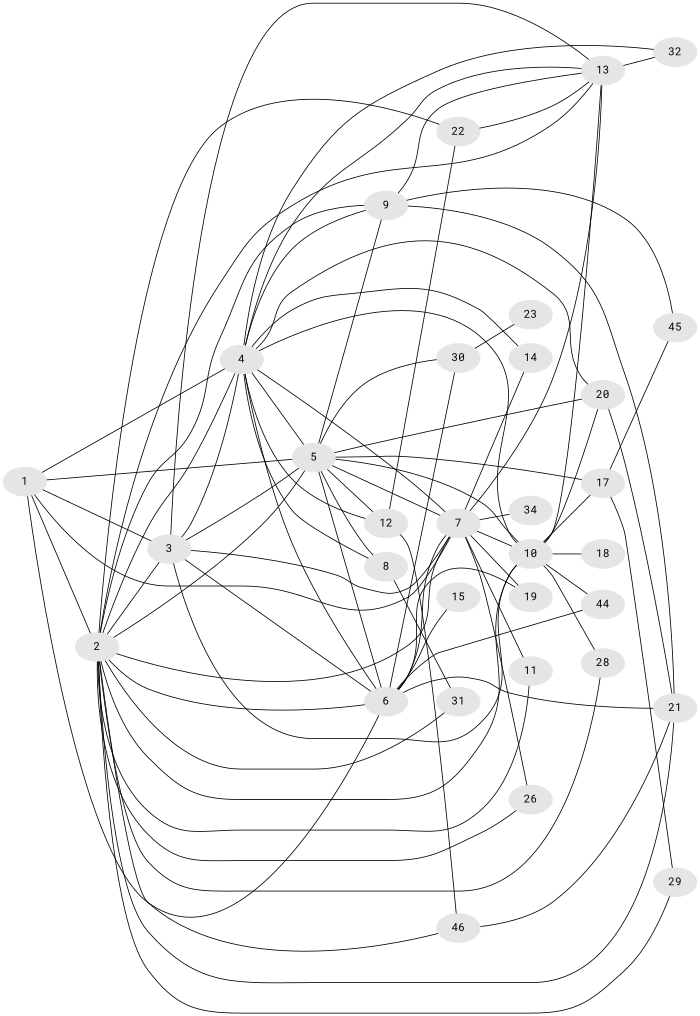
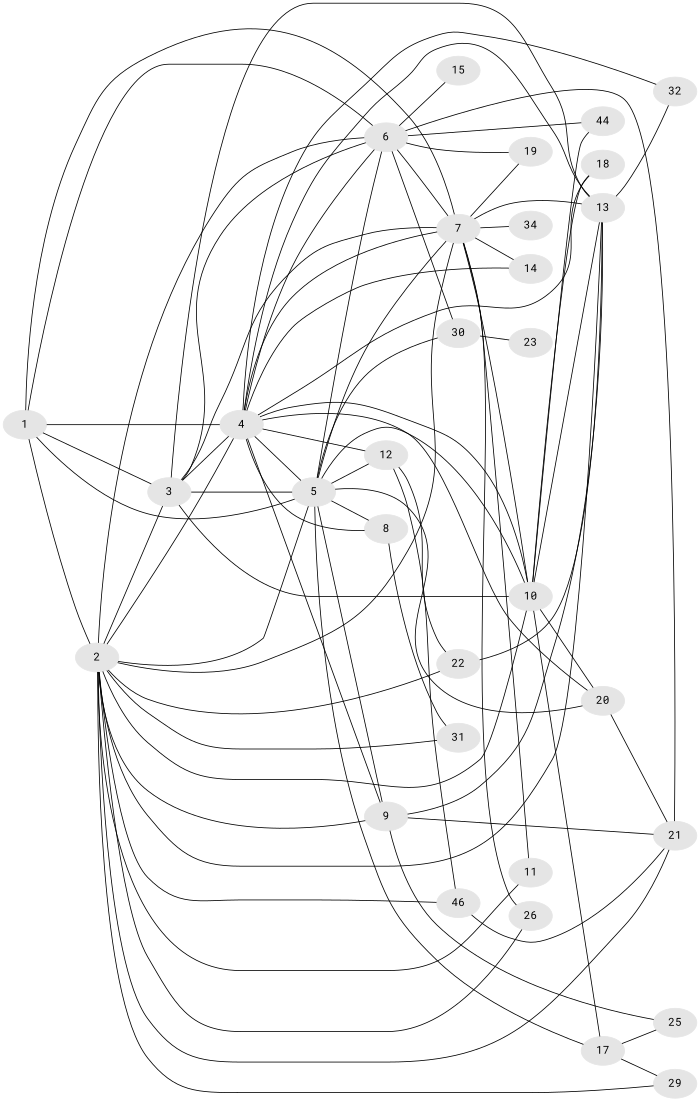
none -> (455, 307)
(675, 328) -> (675, 1023)
(603, 663) -> none
